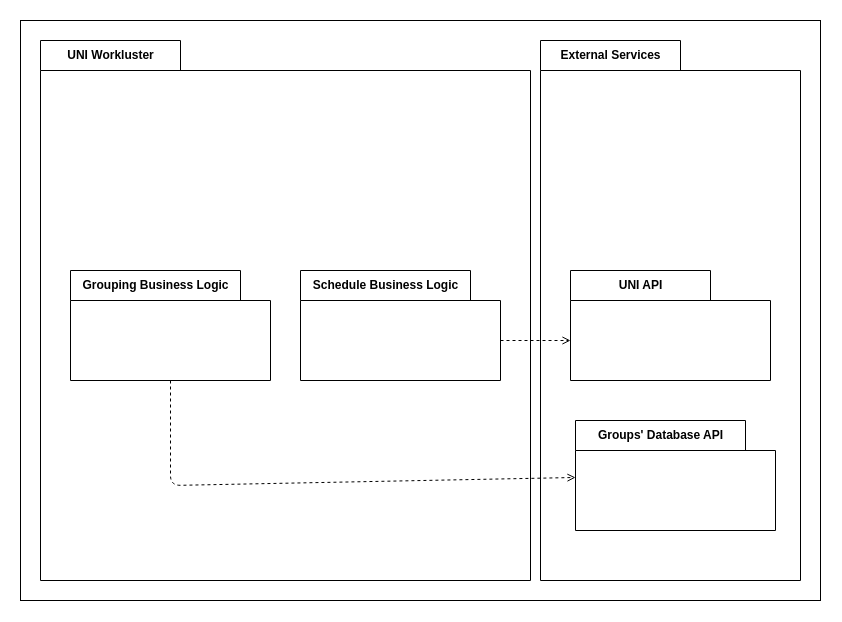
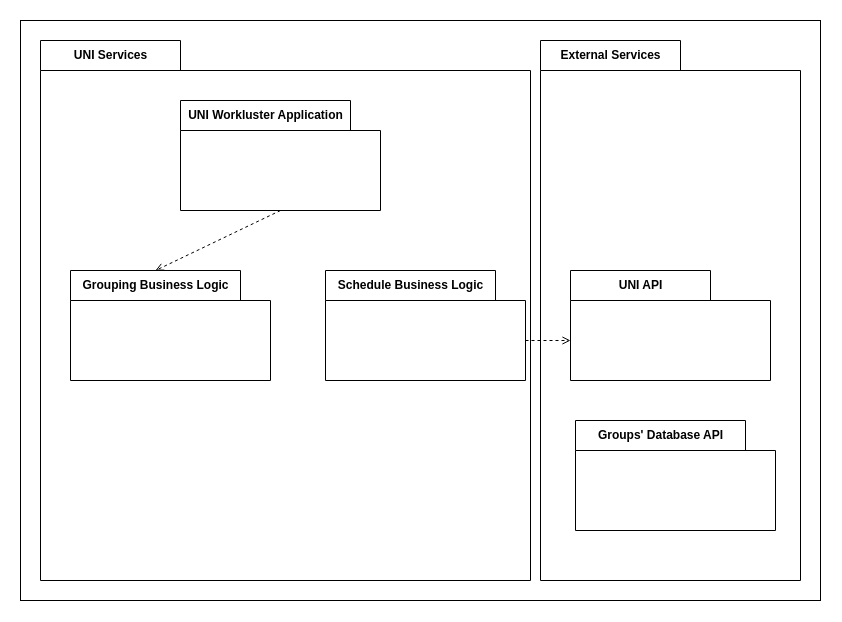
(111, 56) -> (111, 56)
none -> (281, 156)
none -> (219, 240)
(401, 326) -> (426, 326)
(324, 482) -> none
